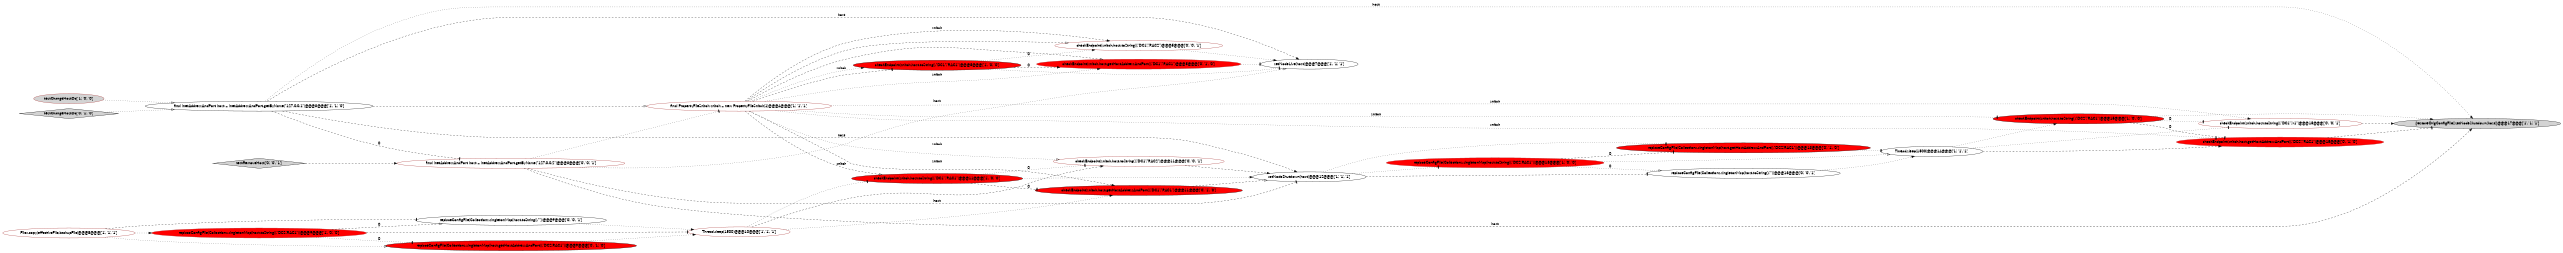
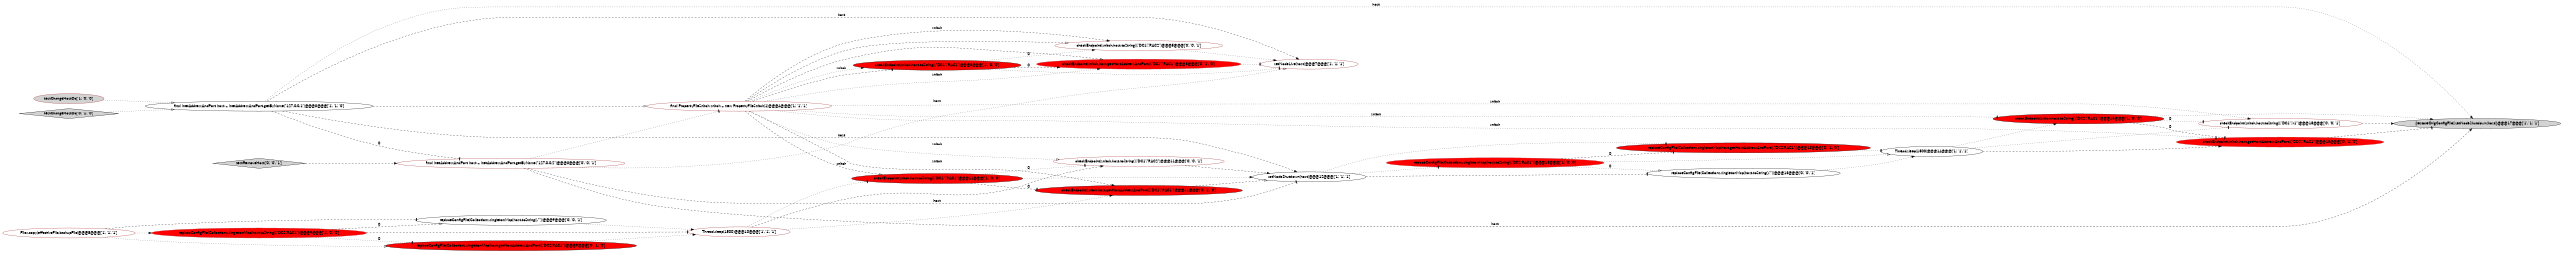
(1309, 64) -> (1309, 64)
